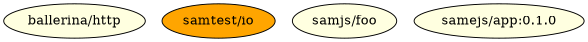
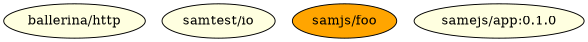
(219, 21) -> (219, 21)
(345, 21) -> (345, 21)
